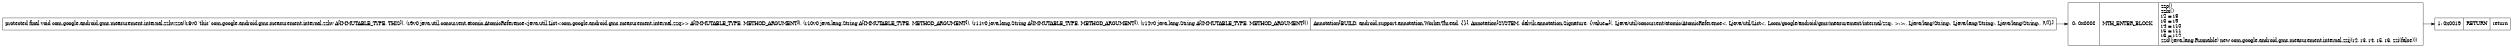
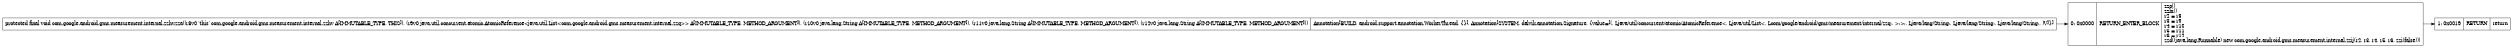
(2127, 24) -> (2129, 24)
